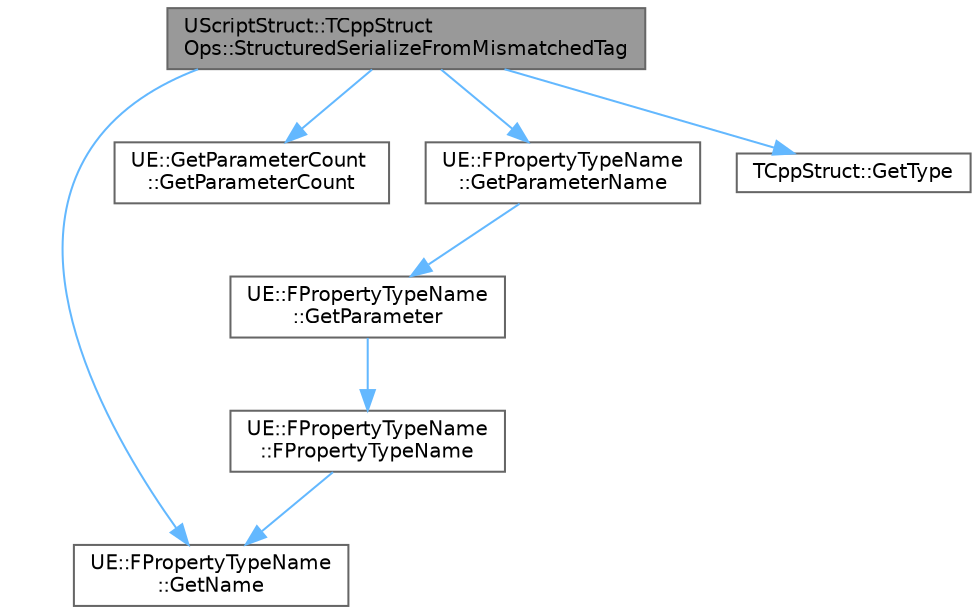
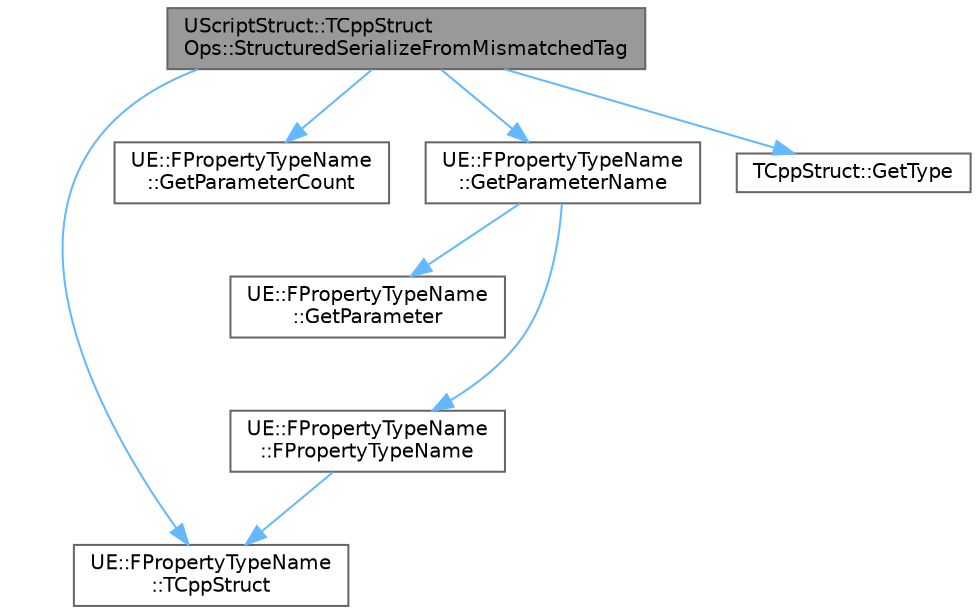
(252, 173) -> (252, 173)
(368, 364) -> (534, 318)
(211, 575) -> (211, 575)
